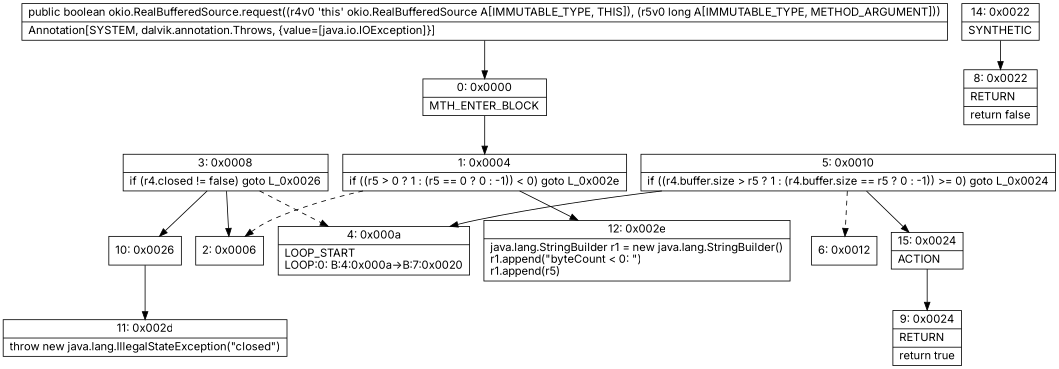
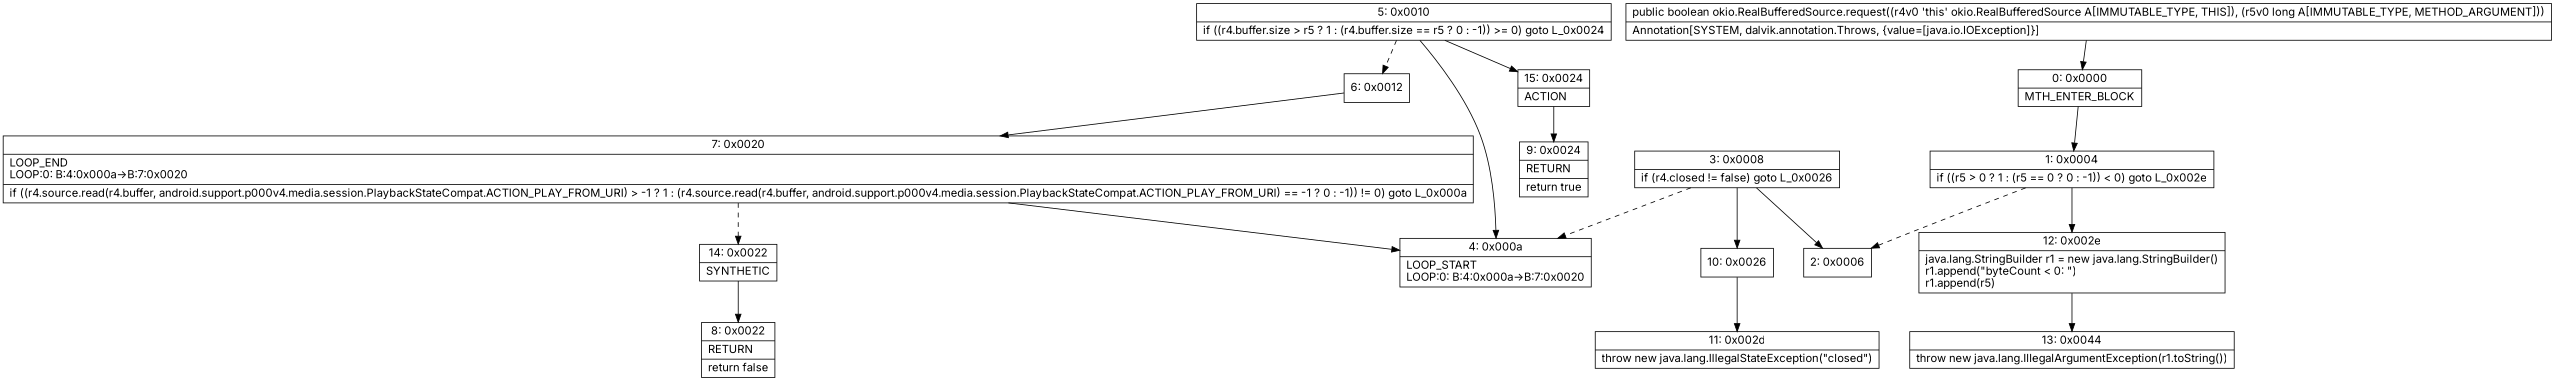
none -> (738, 169)
none -> (2072, 350)
